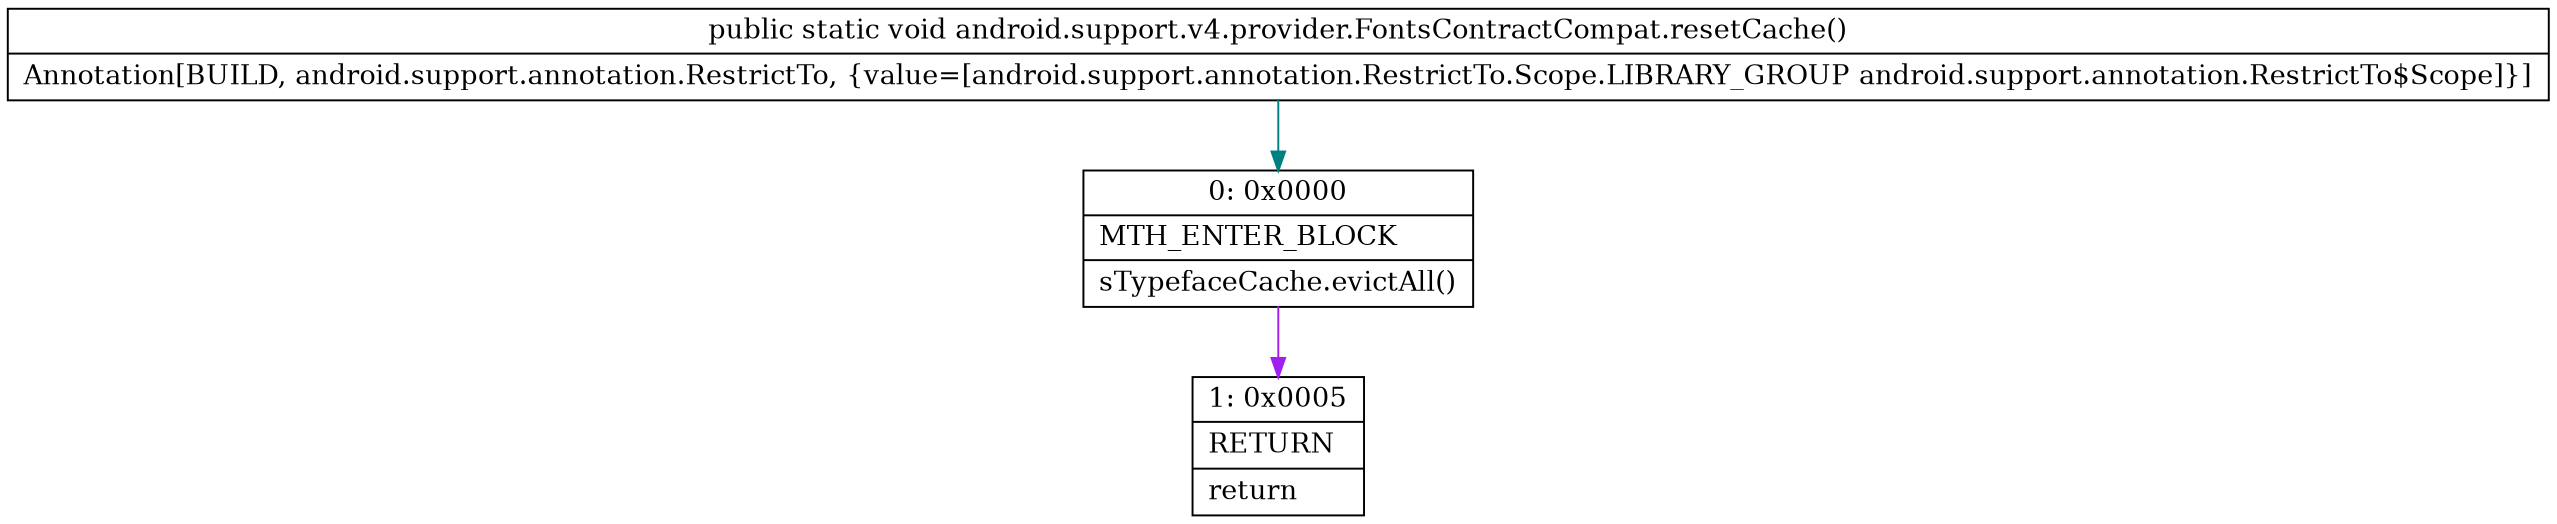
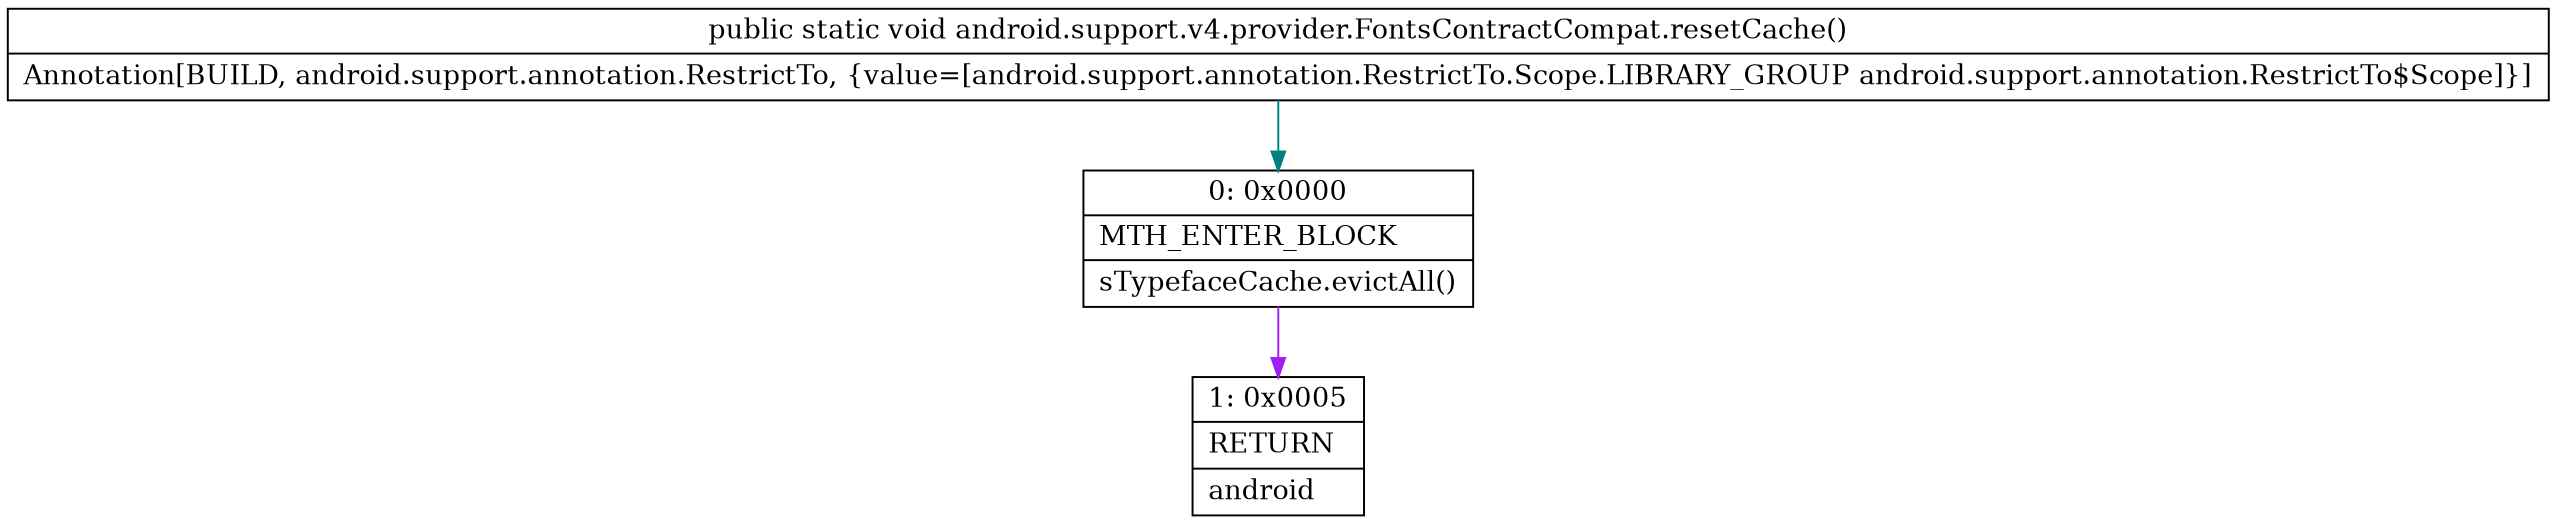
(1253, 491) -> (1262, 491)
